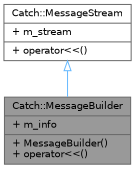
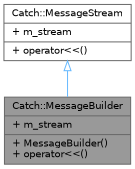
(35, 125) -> (42, 125)
